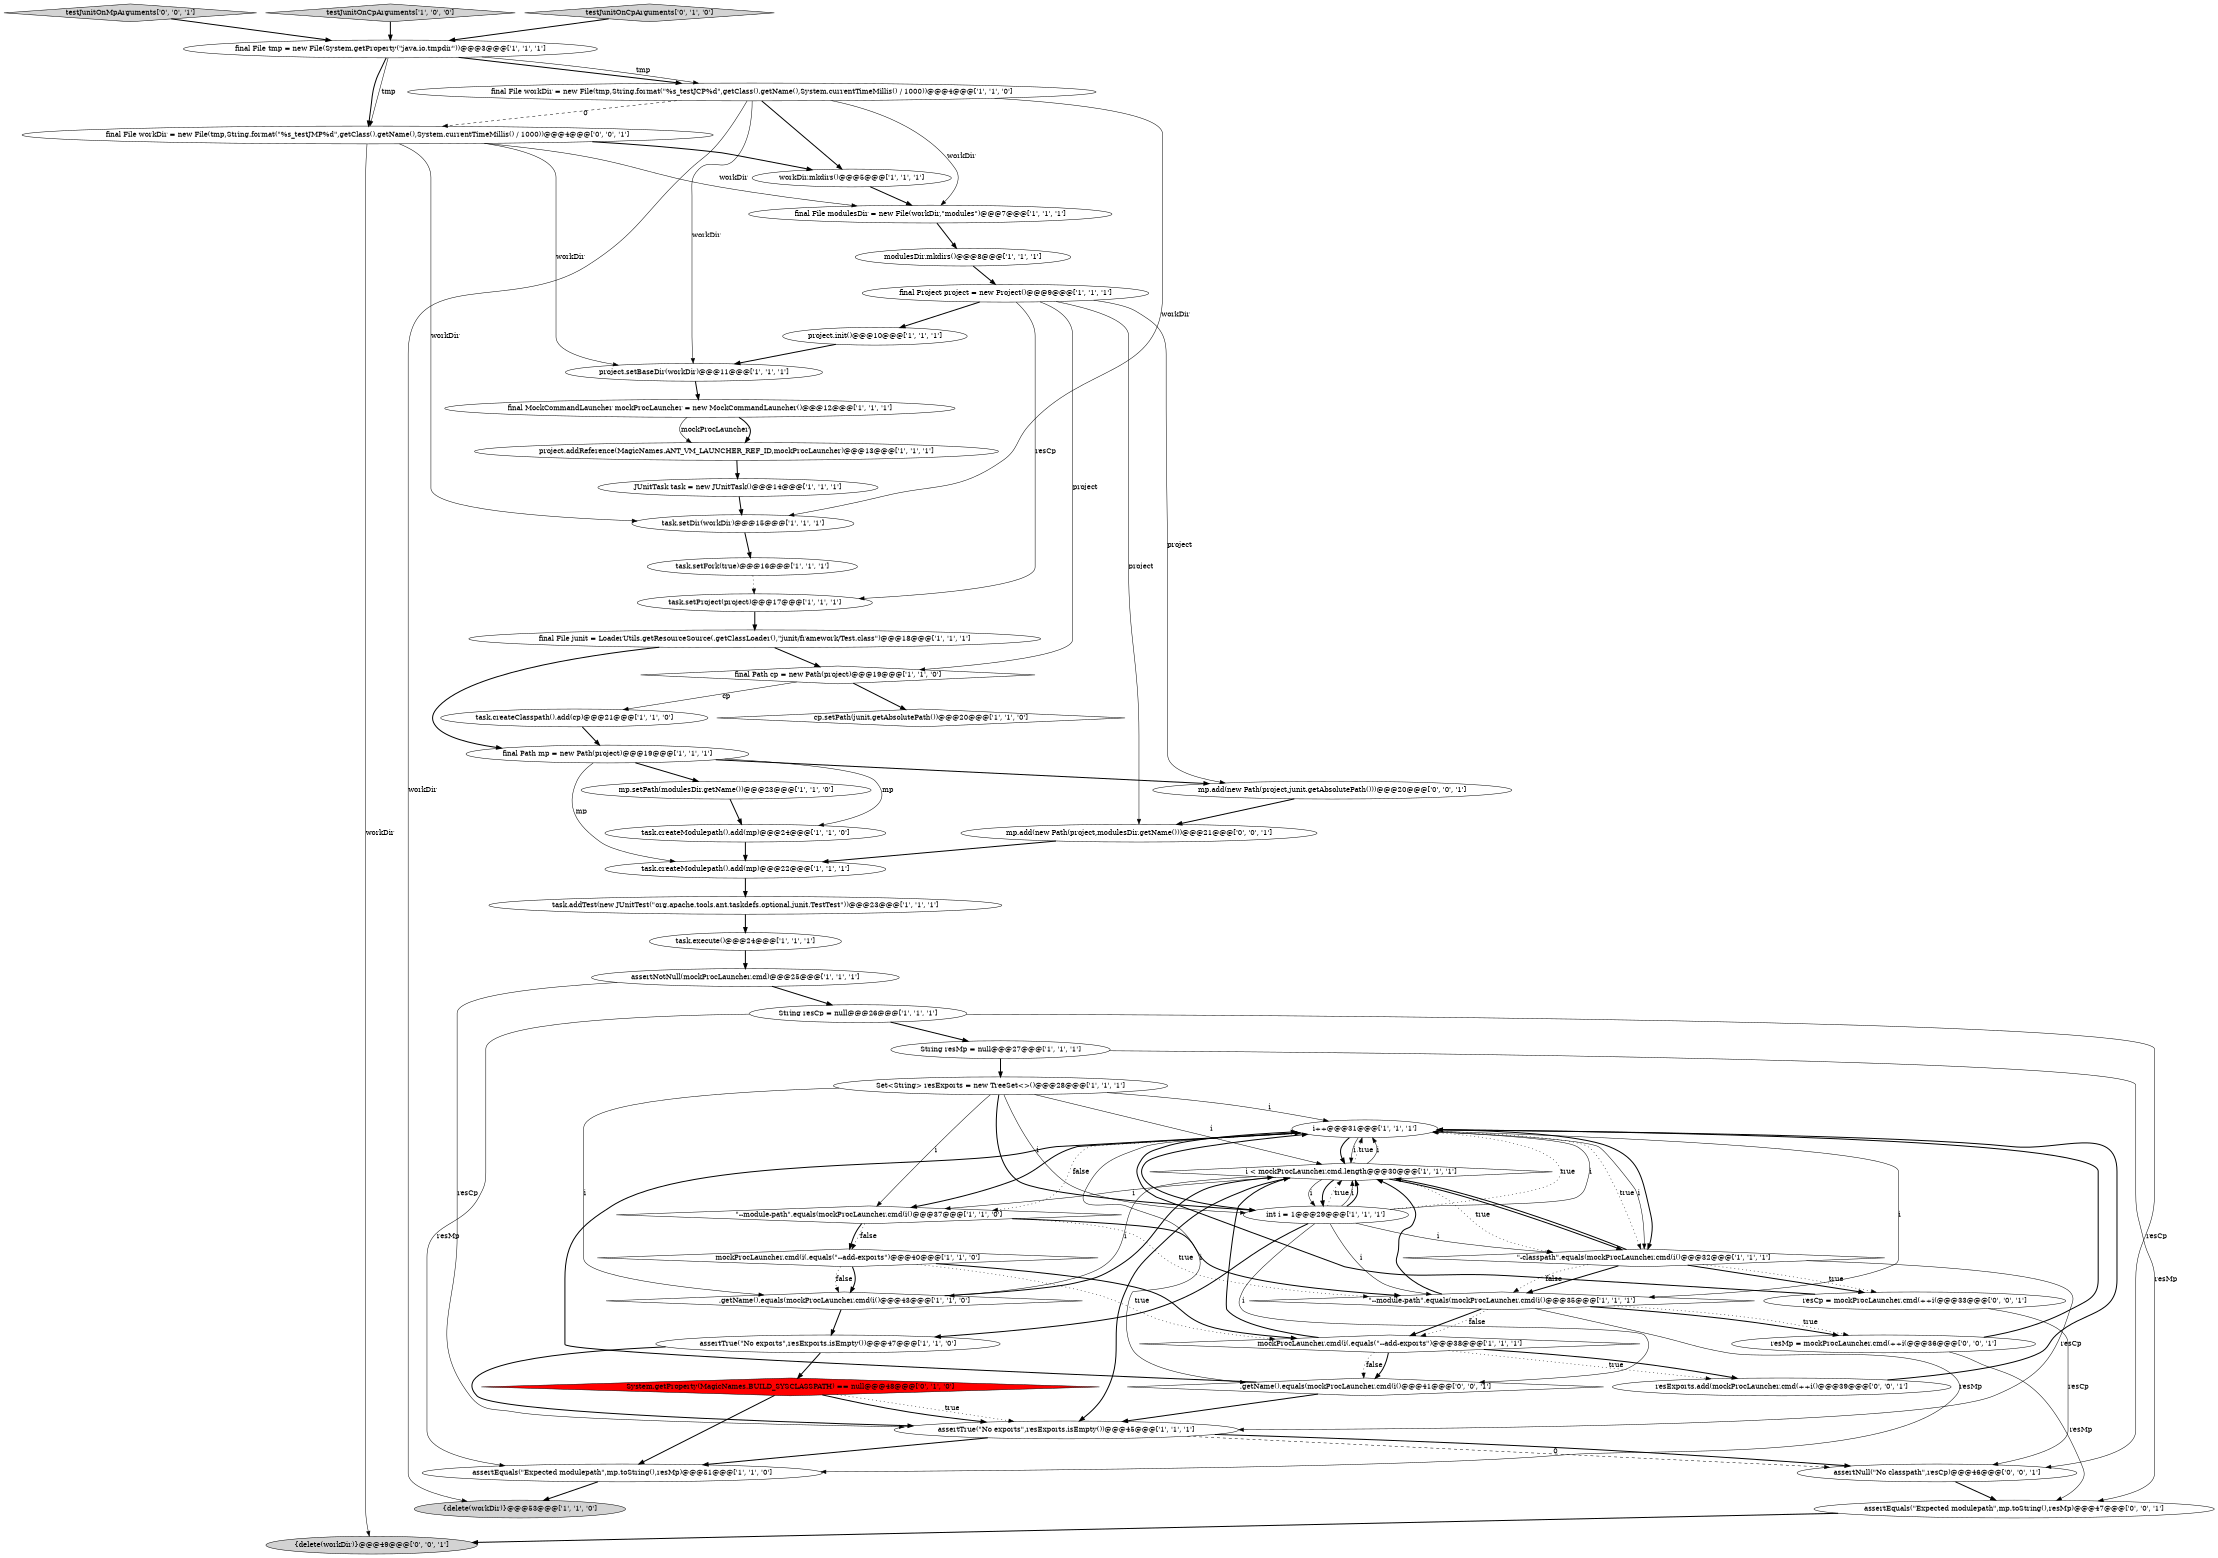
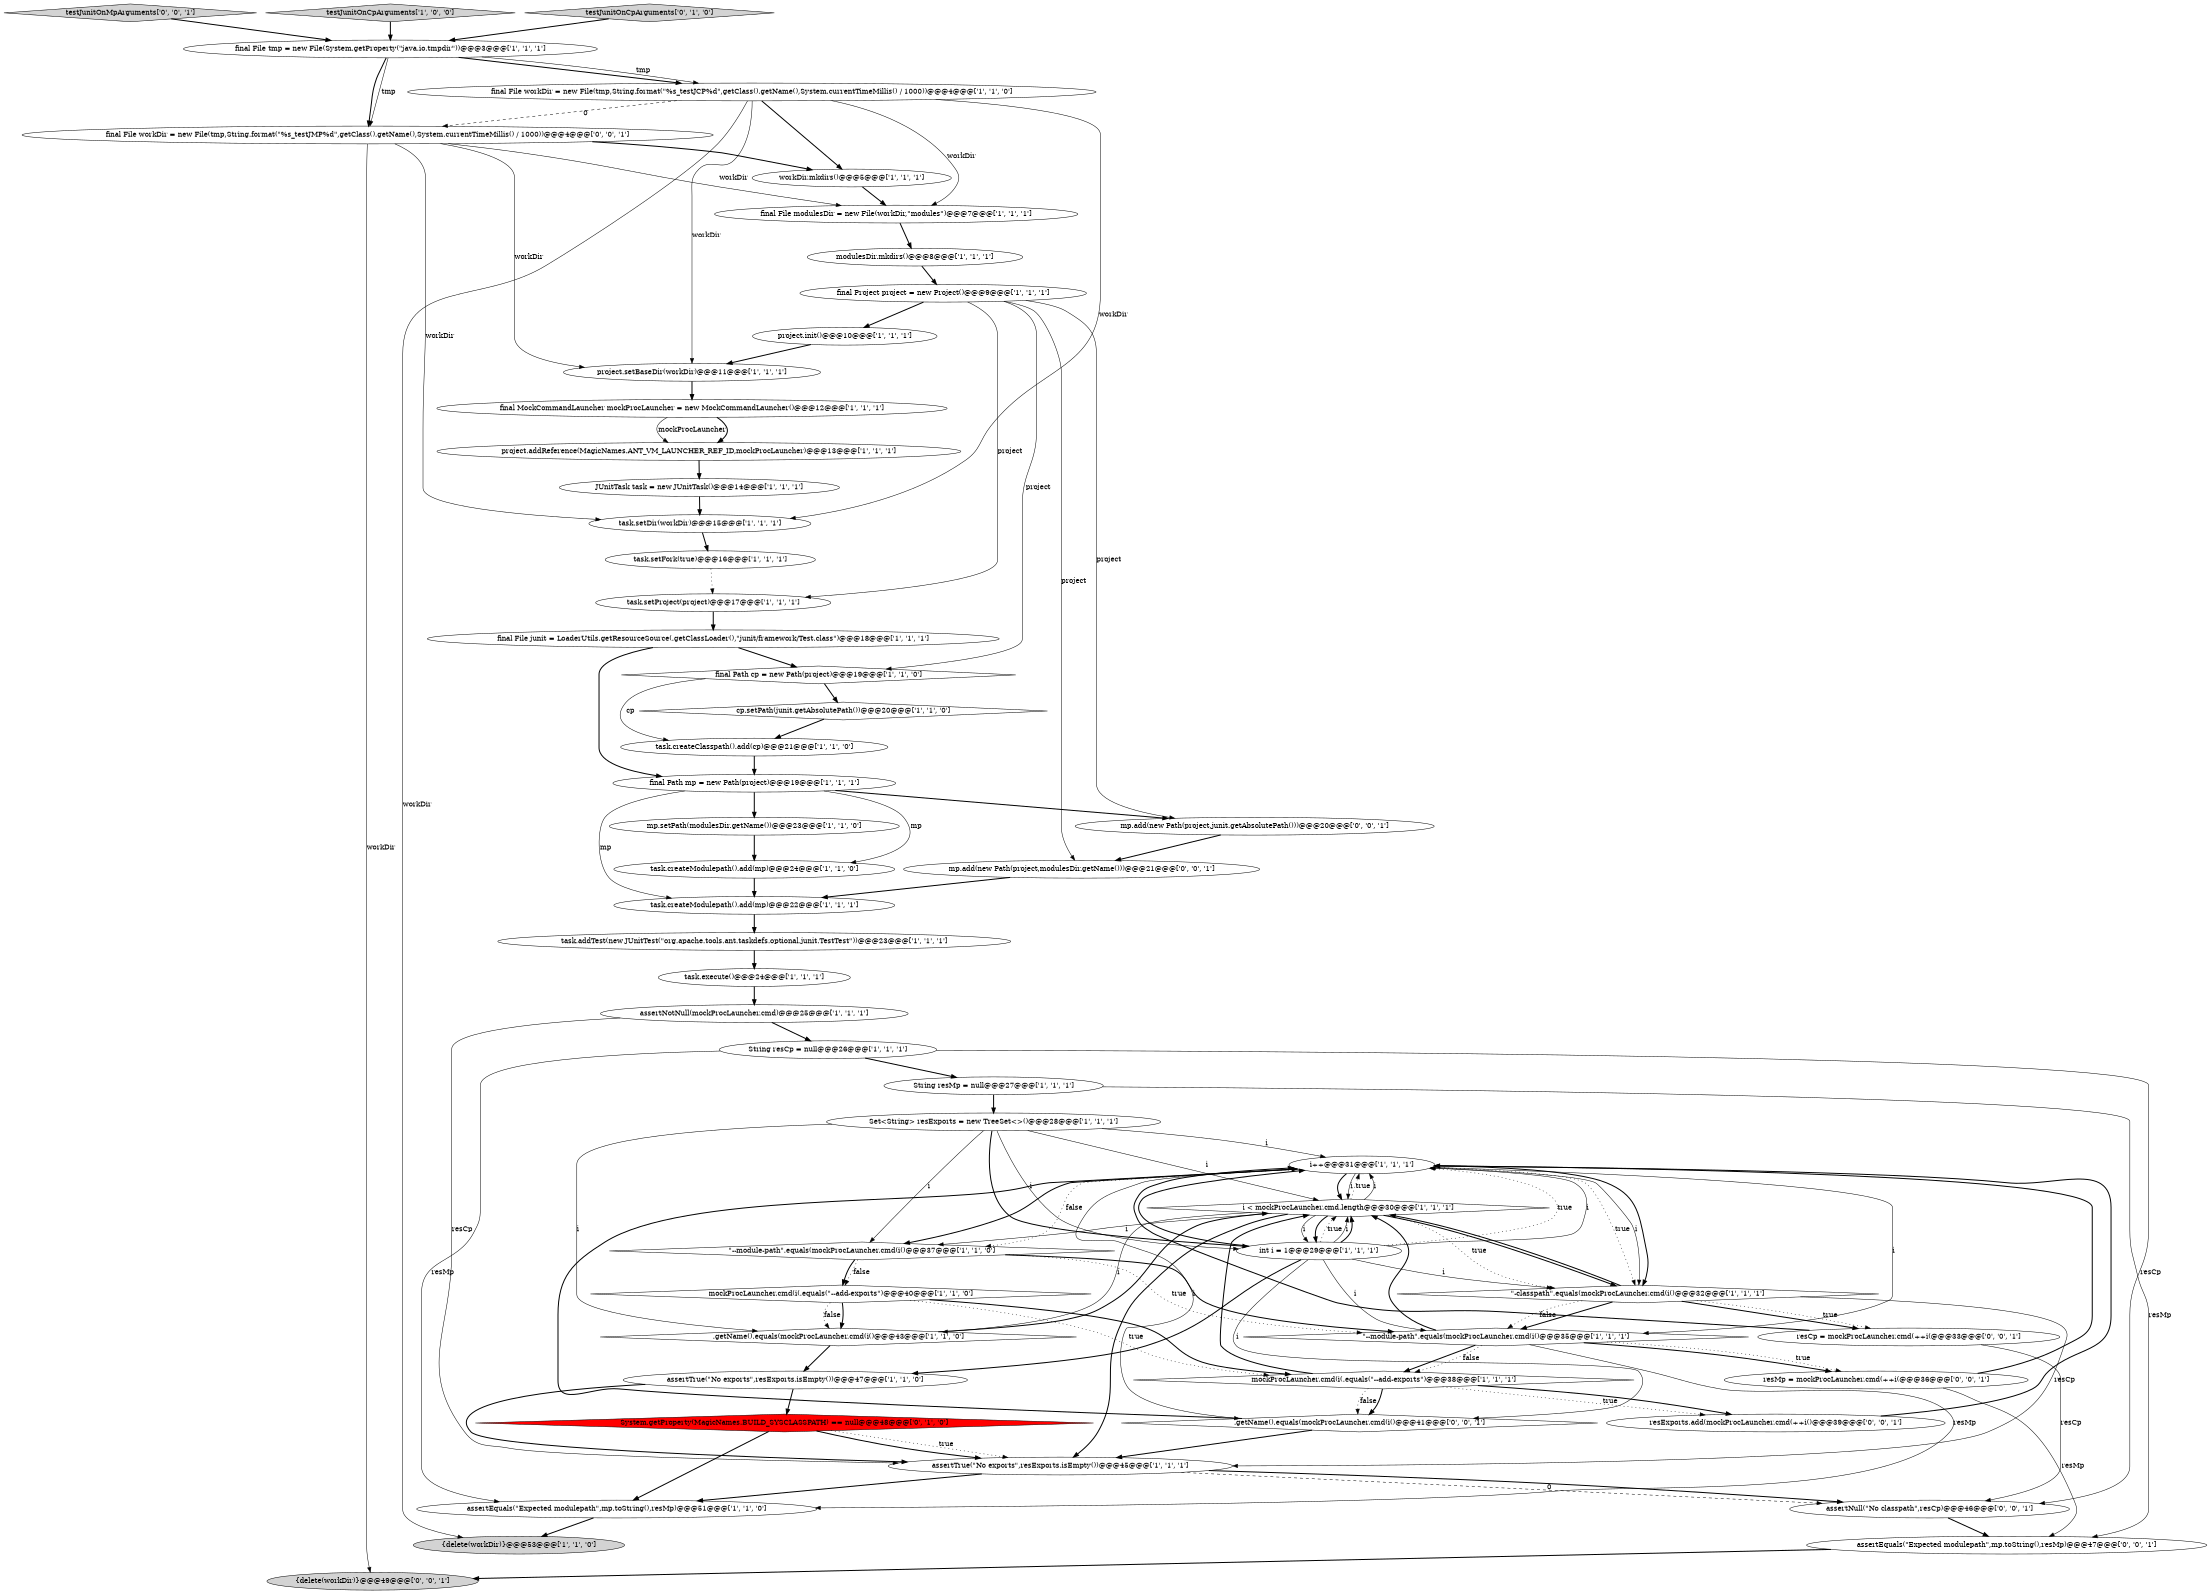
(1046, 451) -> (1010, 451)
none -> (802, 728)
